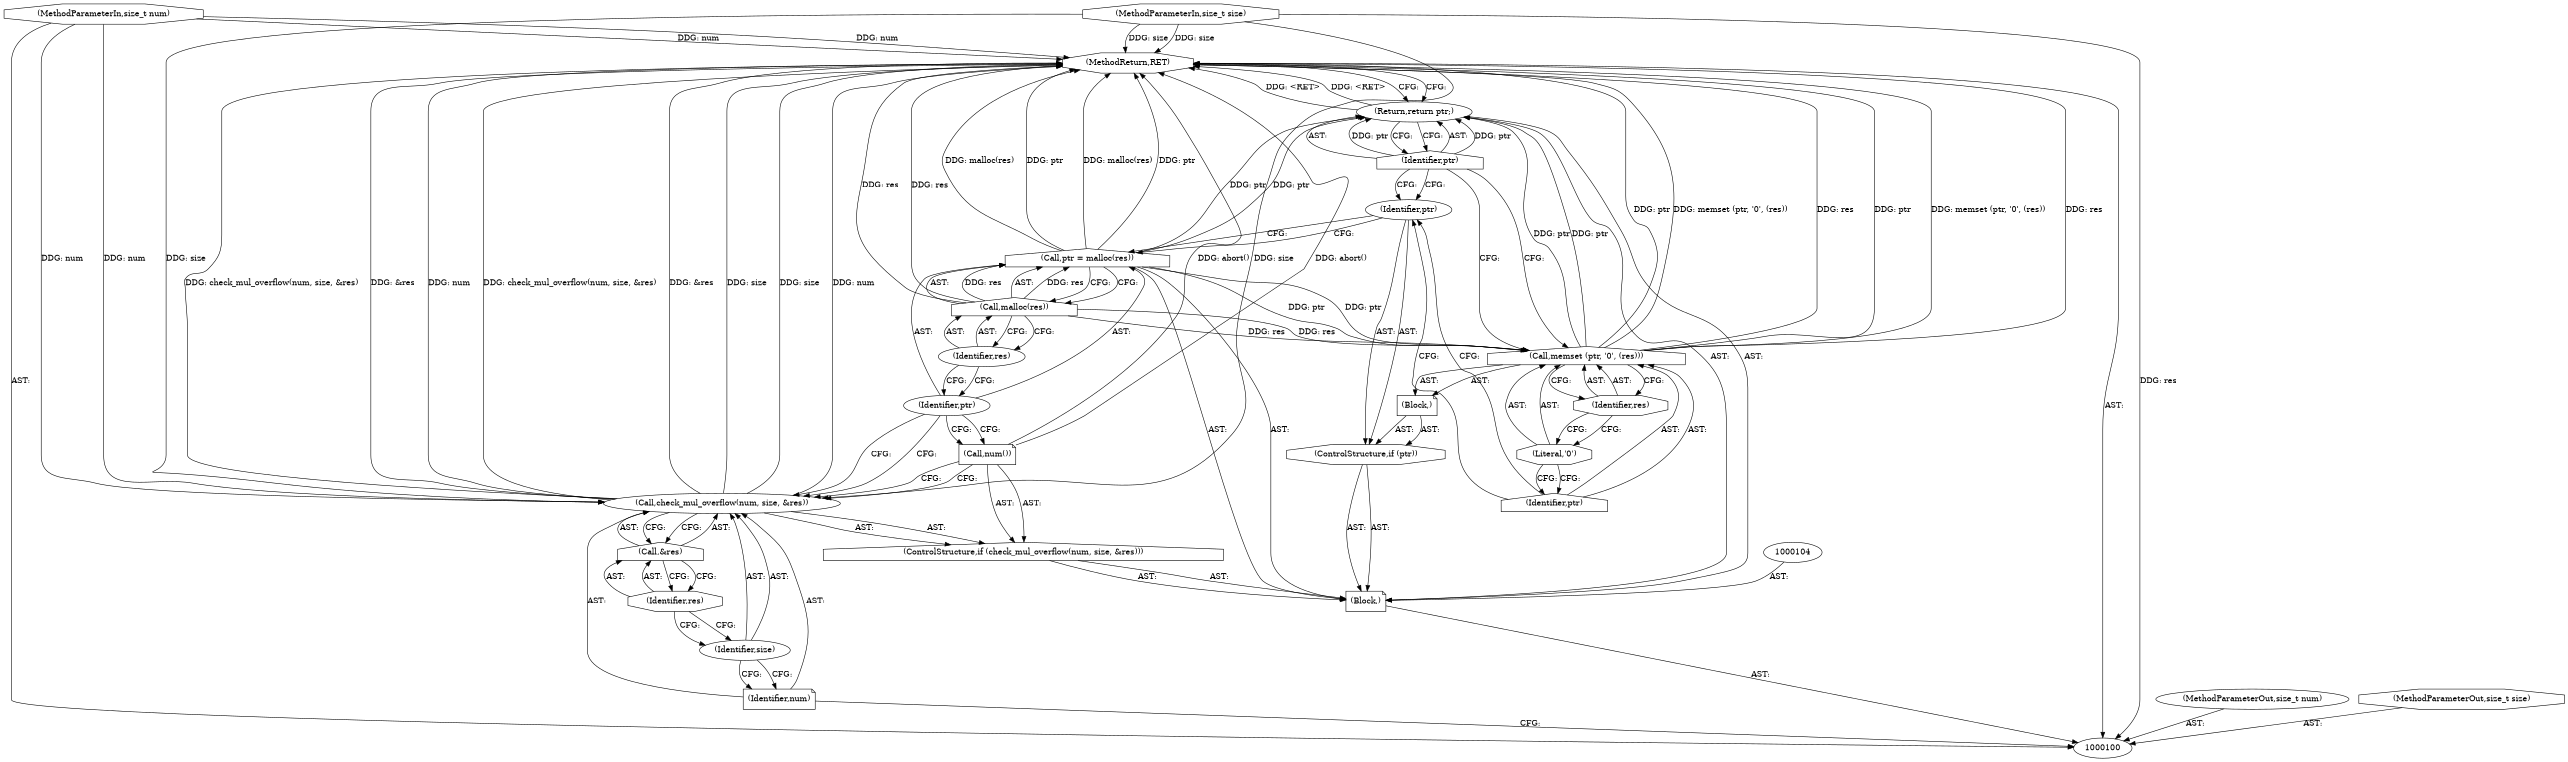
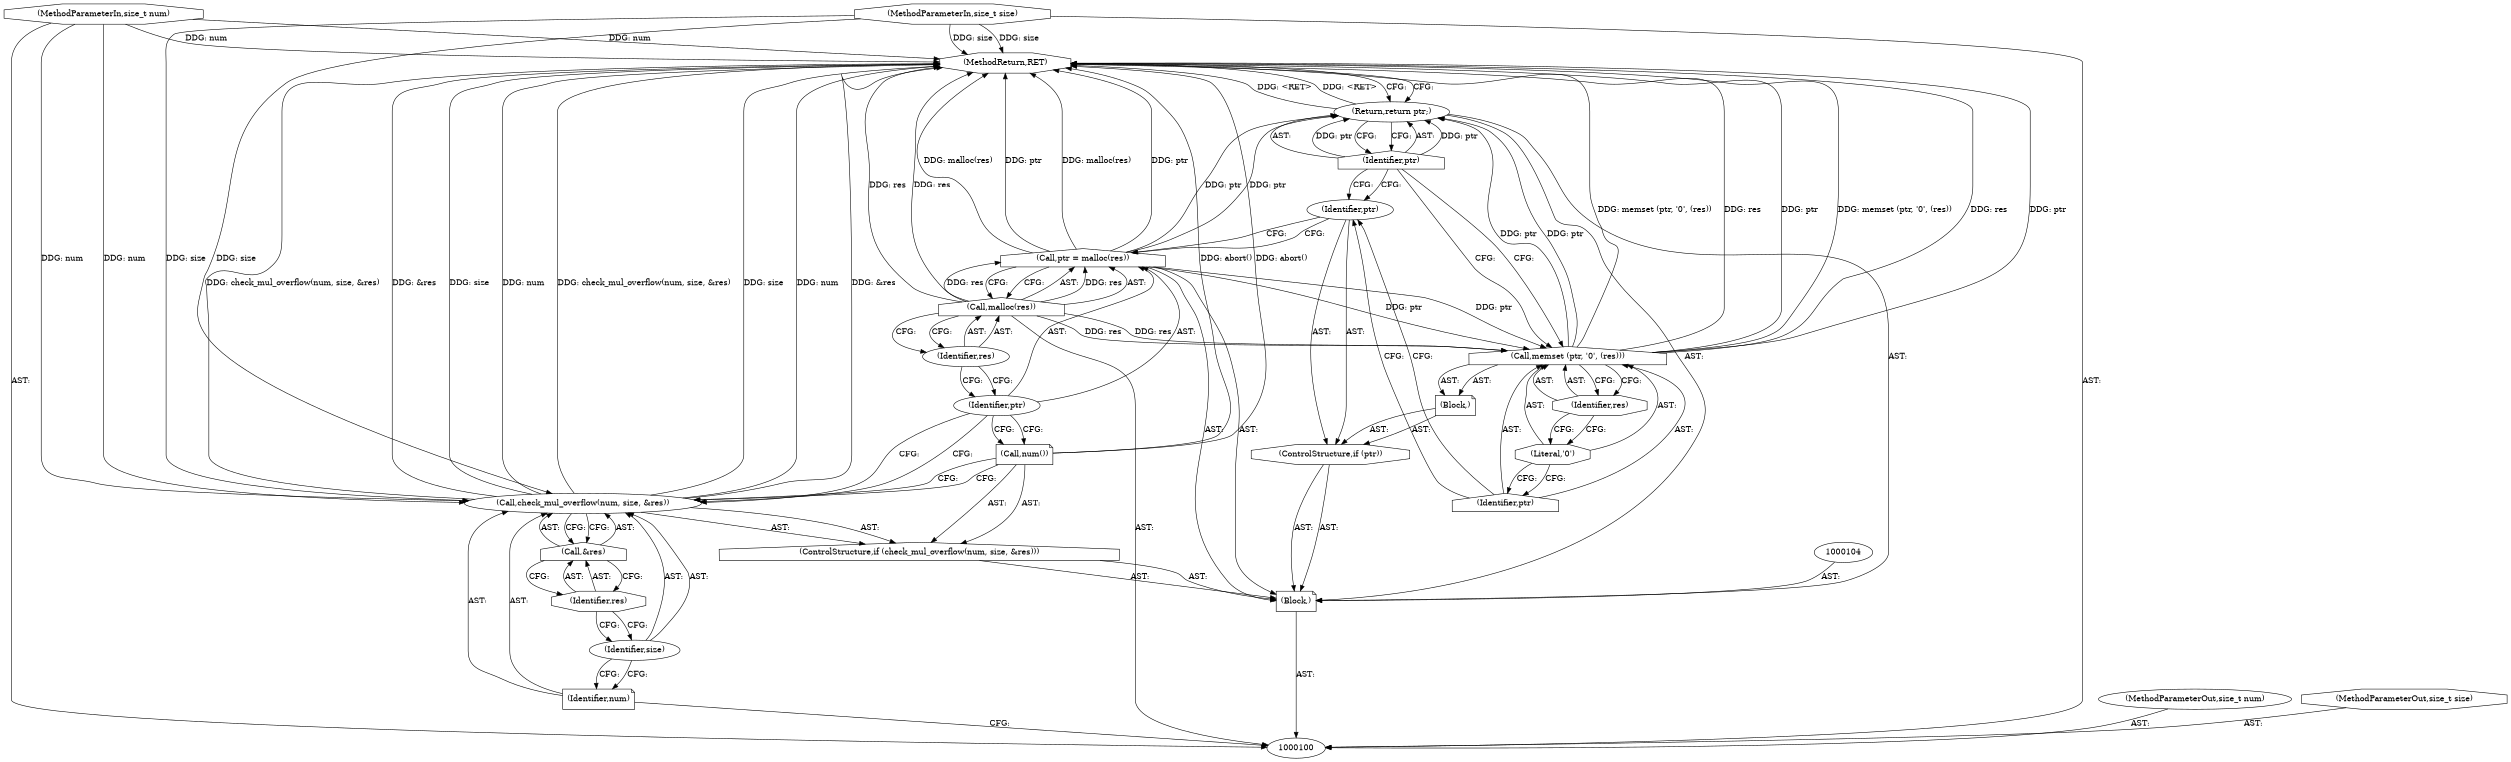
(1969, 82) -> (1135, 542)
(2158, 381) -> (2093, 381)
